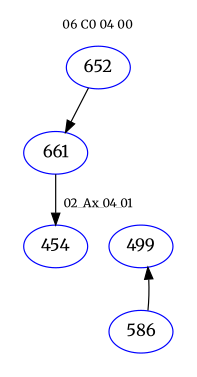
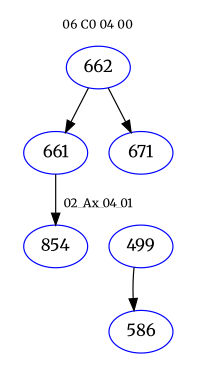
(98, 68) -> (98, 68)
none -> (141, 153)
(56, 246) -> (56, 246)
(149, 295) -> (133, 283)
